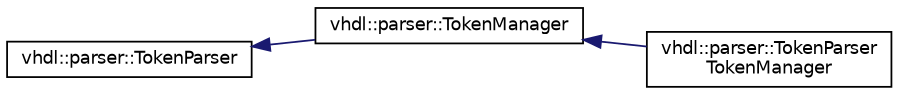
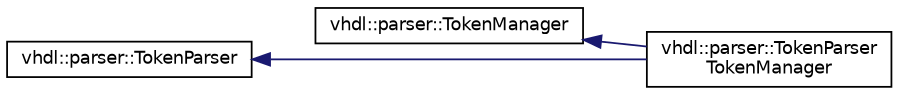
(293, 42) -> (459, 59)
